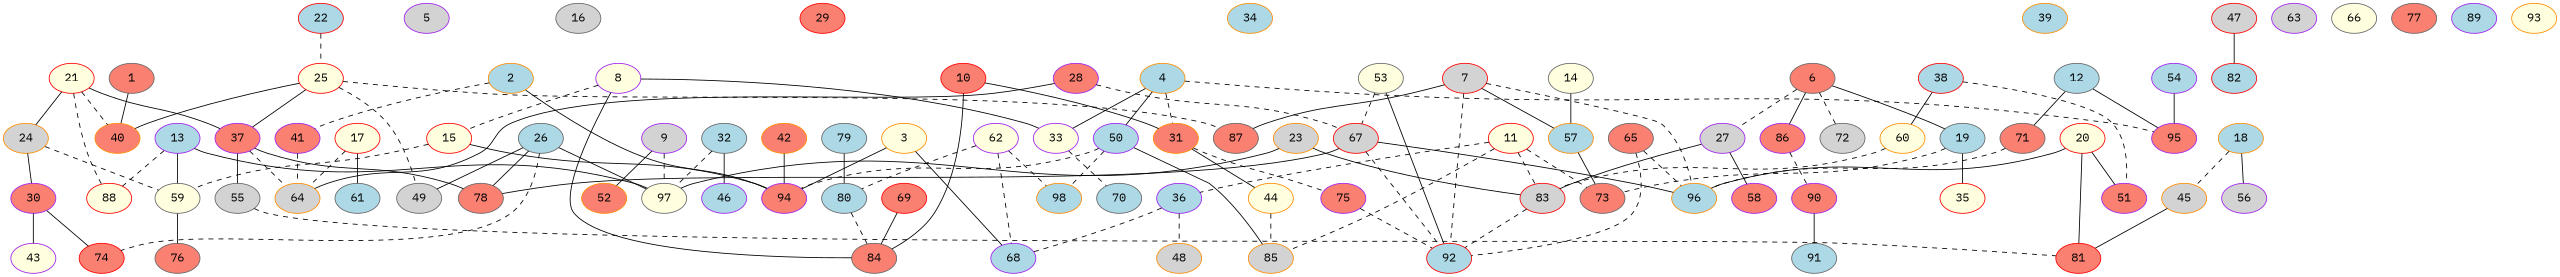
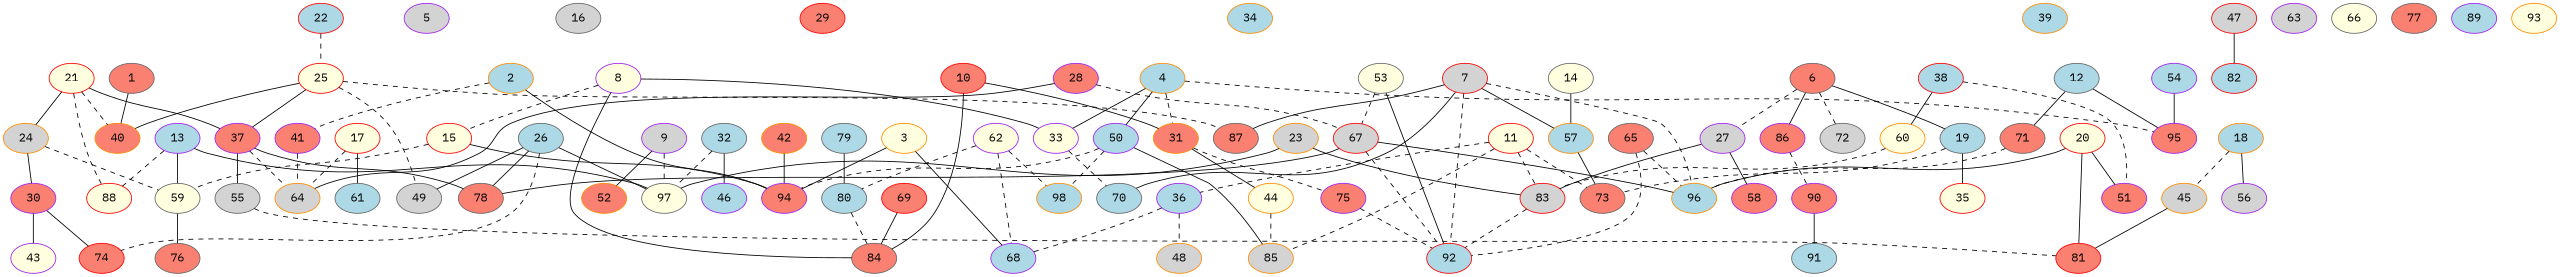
none -> (1247, 173)
